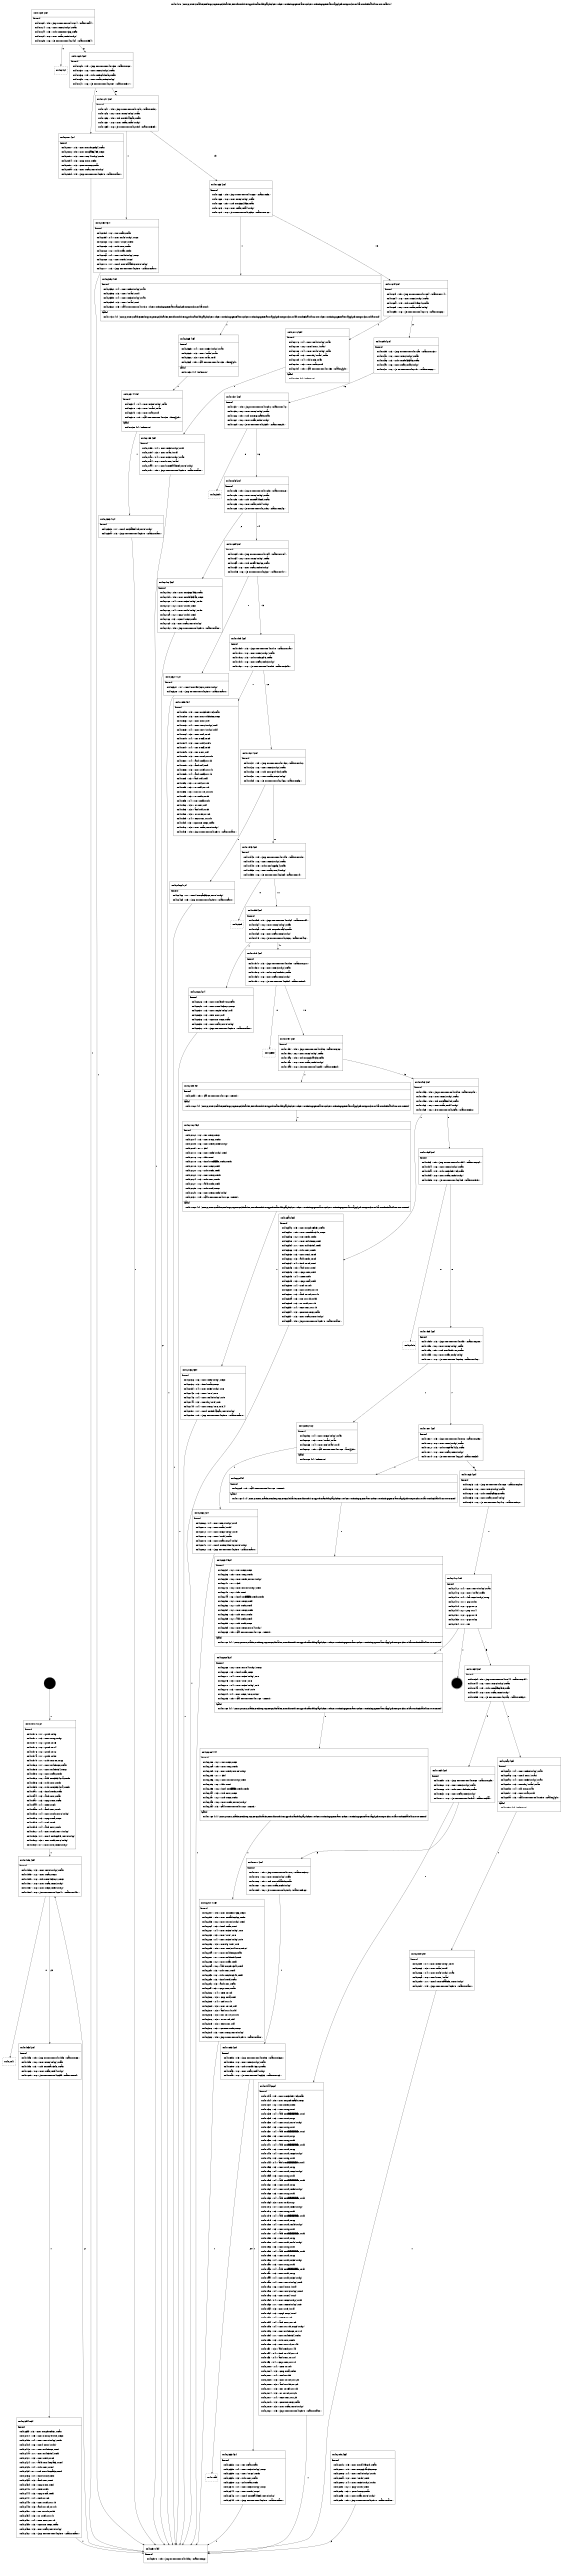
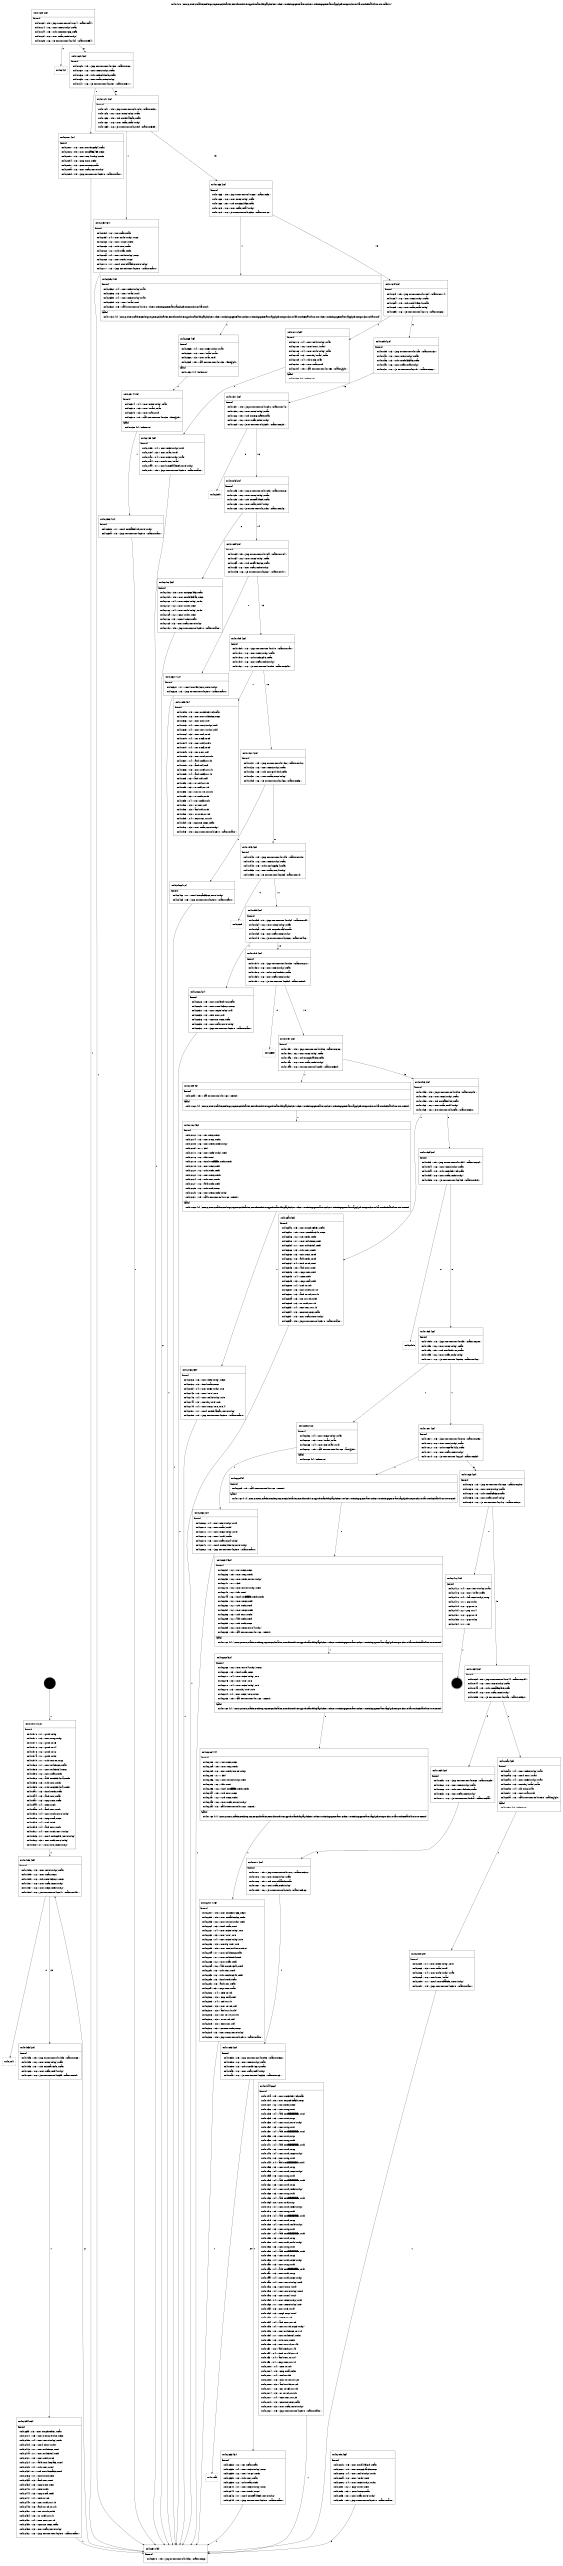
(280, 946) -> (280, 946)
(449, 1642) -> (329, 1649)
(484, 1646) -> (495, 1585)
(376, 1938) -> none
